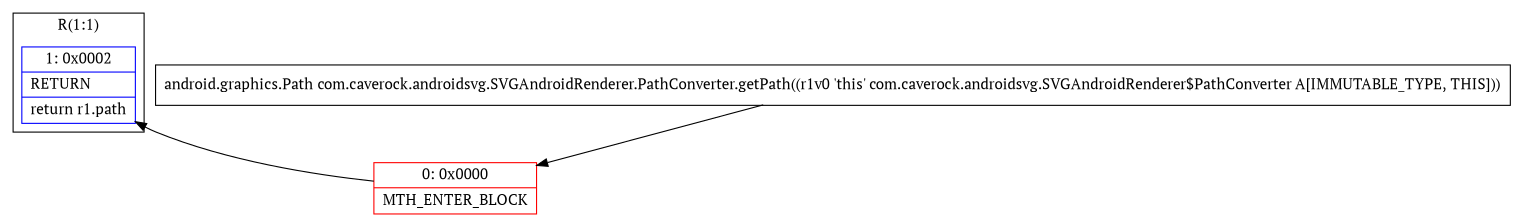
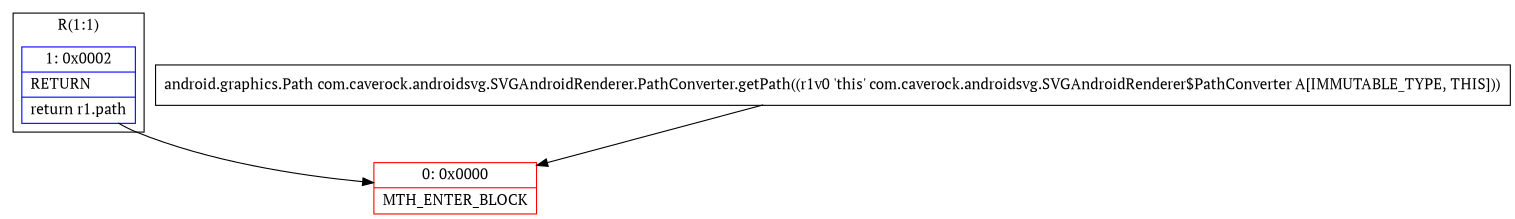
(257, 162) -> (238, 162)
